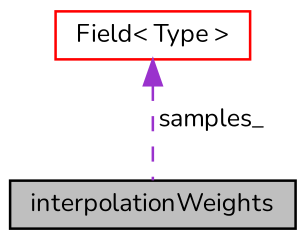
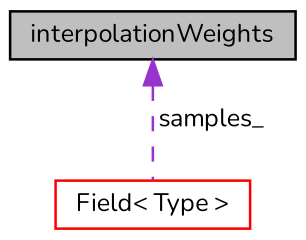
(153, 133) -> (153, 133)
